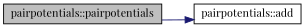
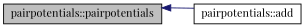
(173, 20) -> (182, 8)
